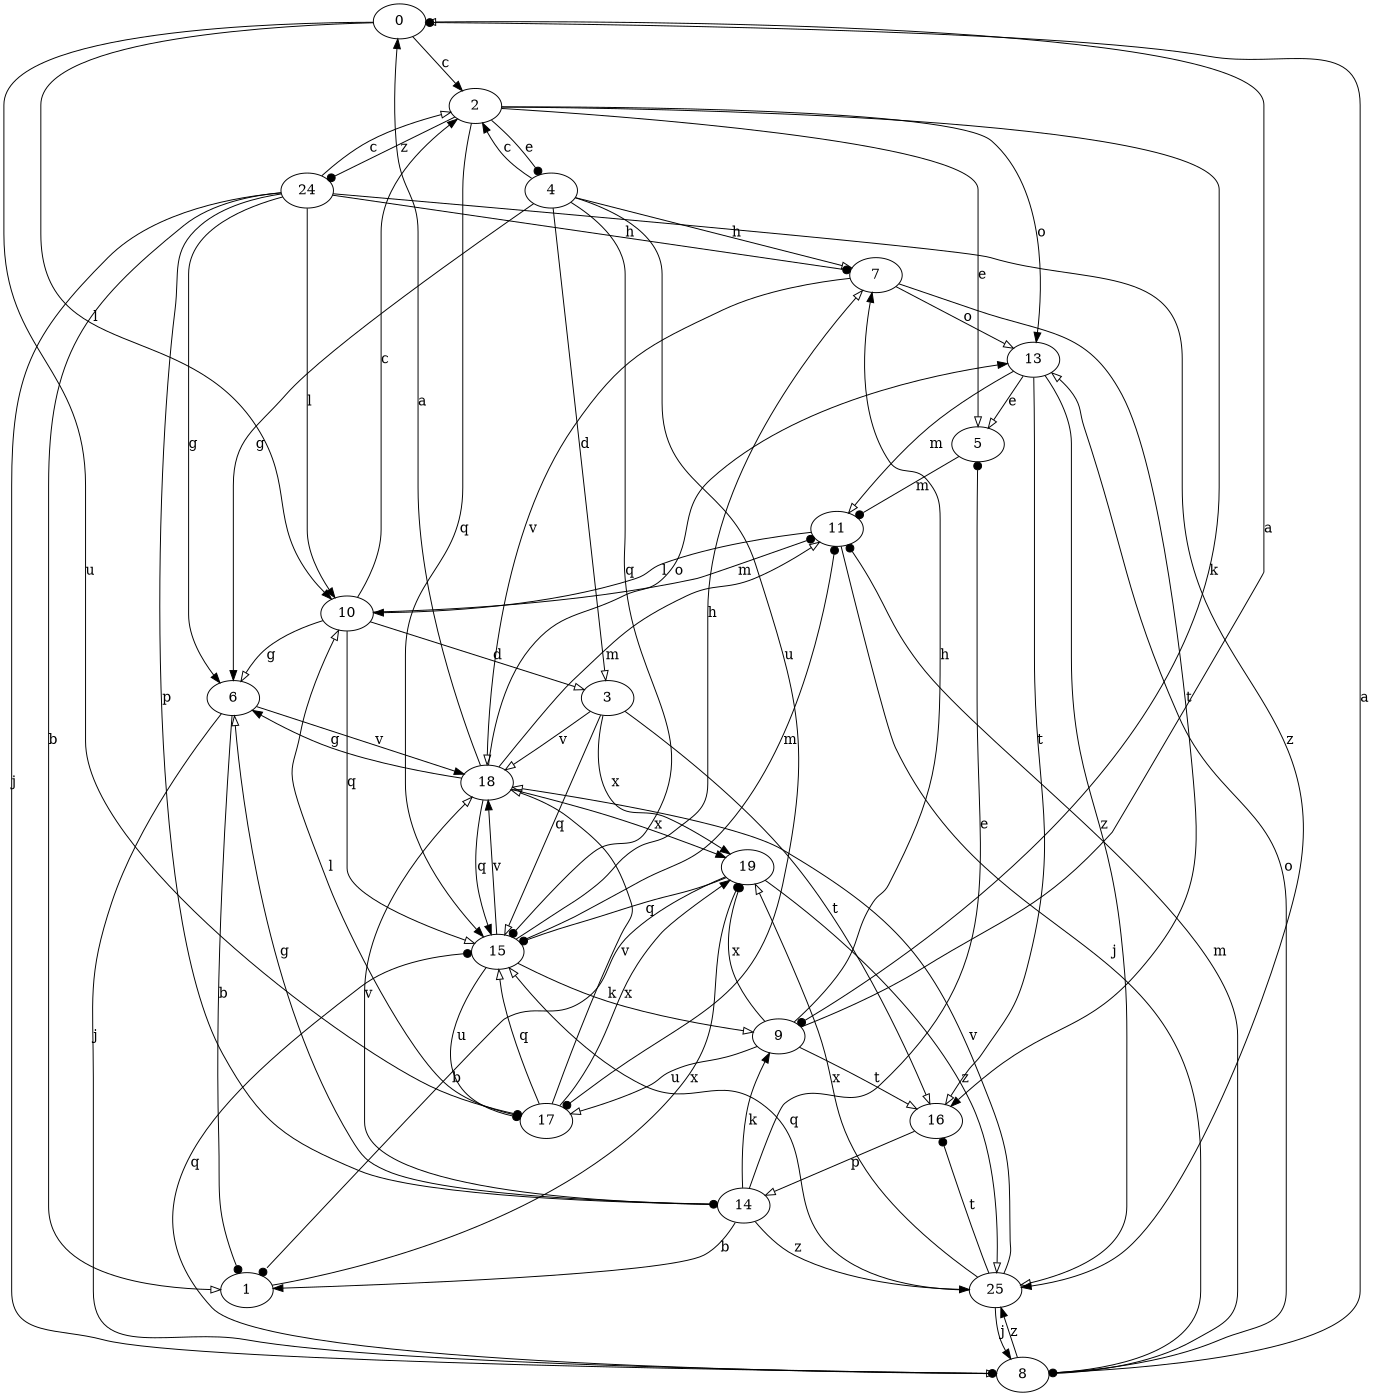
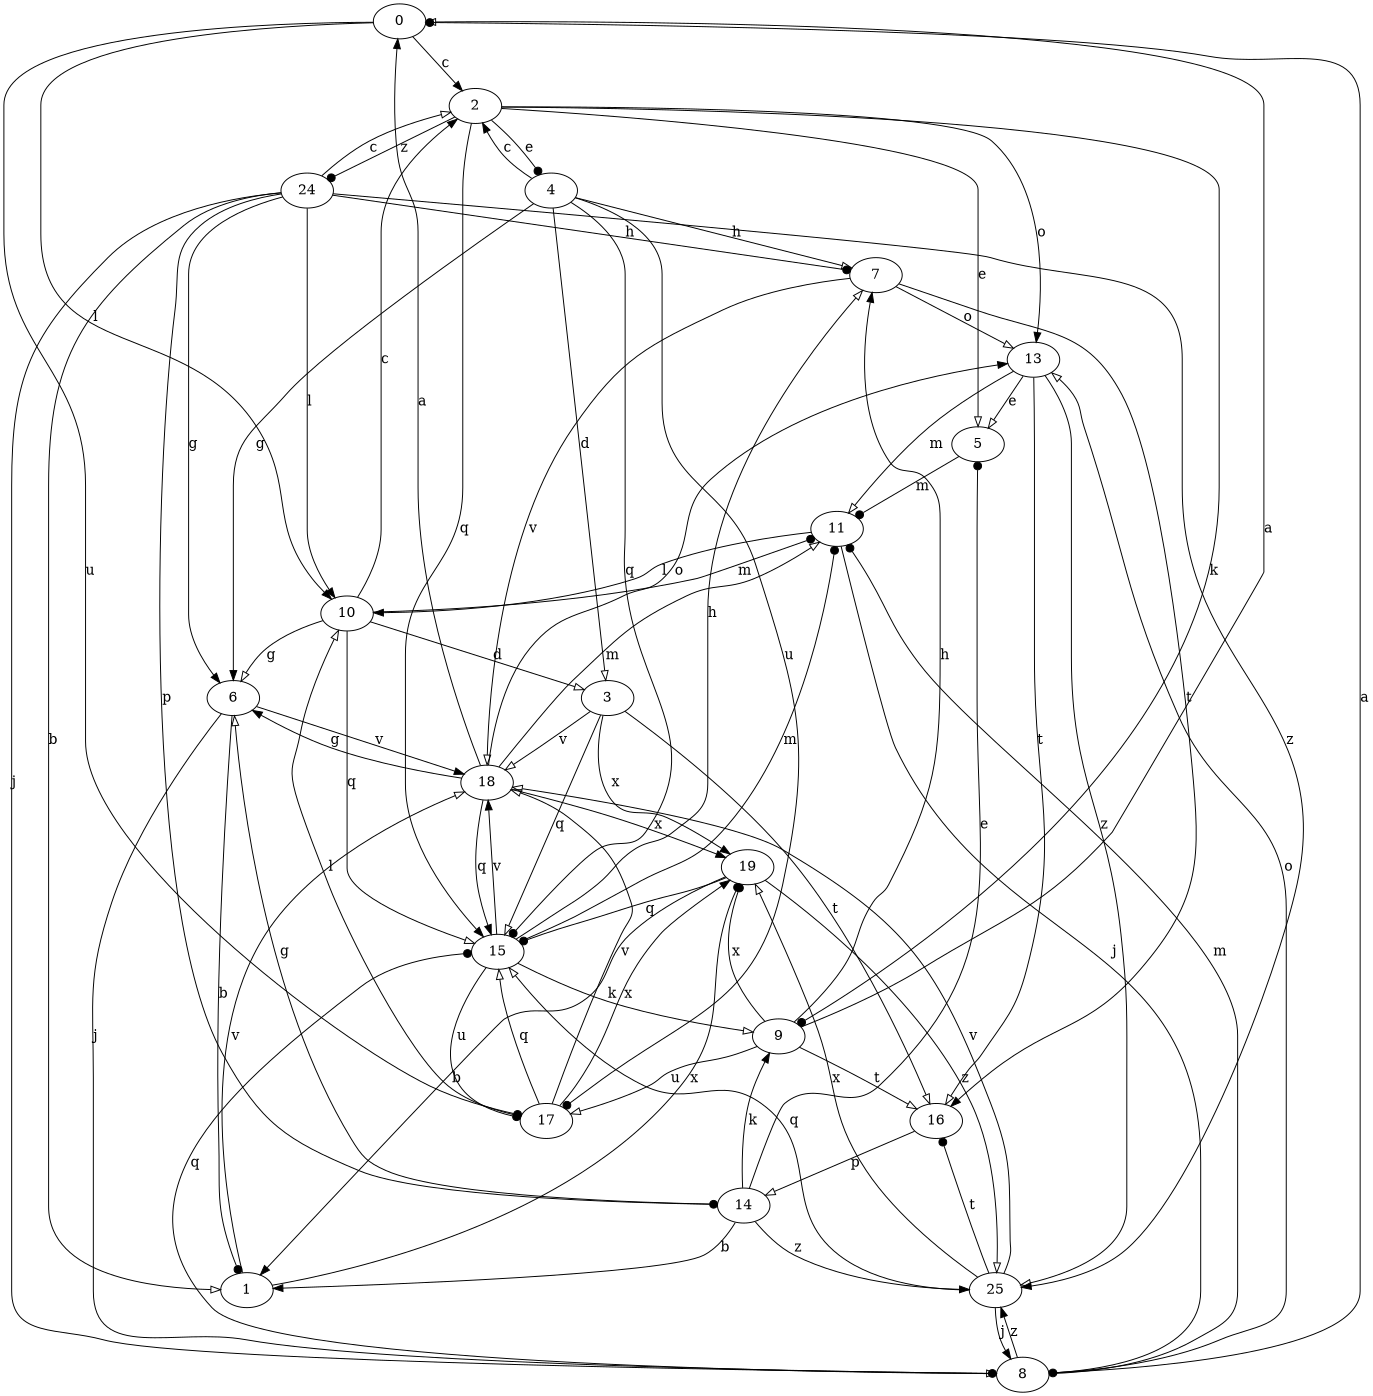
(480, 1043) -> (480, 1043)
(371, 1135) -> (242, 984)
